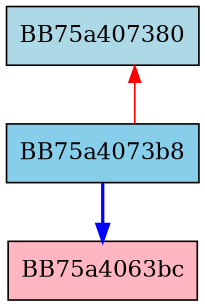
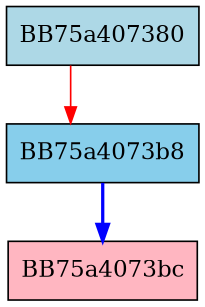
(135, 103) -> (71, 86)
(103, 271) -> (103, 271)
